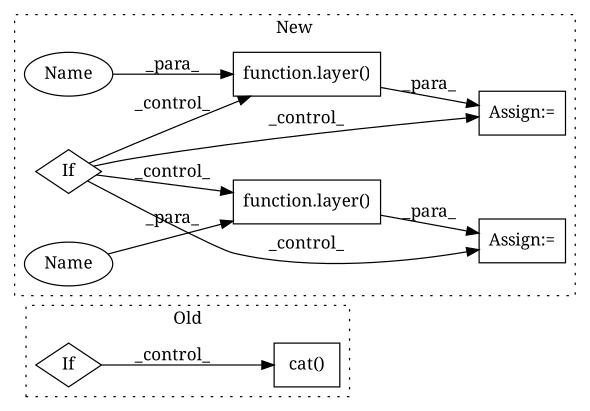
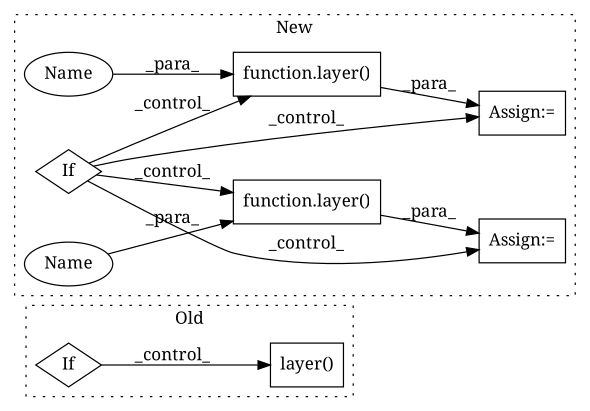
(307, 365) -> (307, 365)
